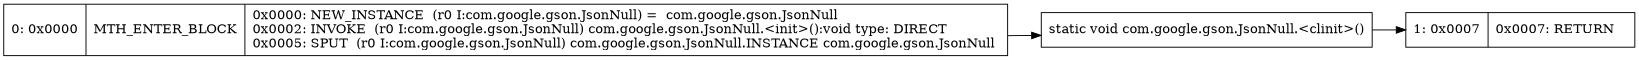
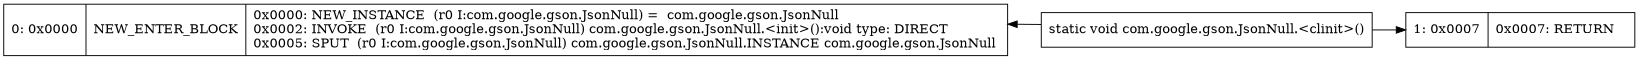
(165, 29) -> (166, 29)
(1020, 36) -> (1029, 24)
